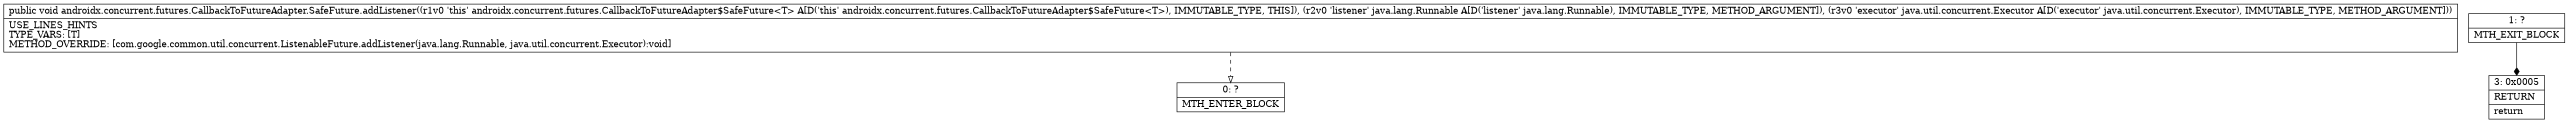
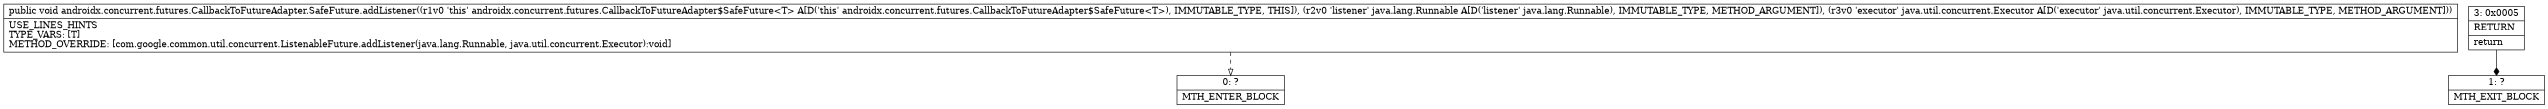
(2517, 55) -> (2496, 59)
